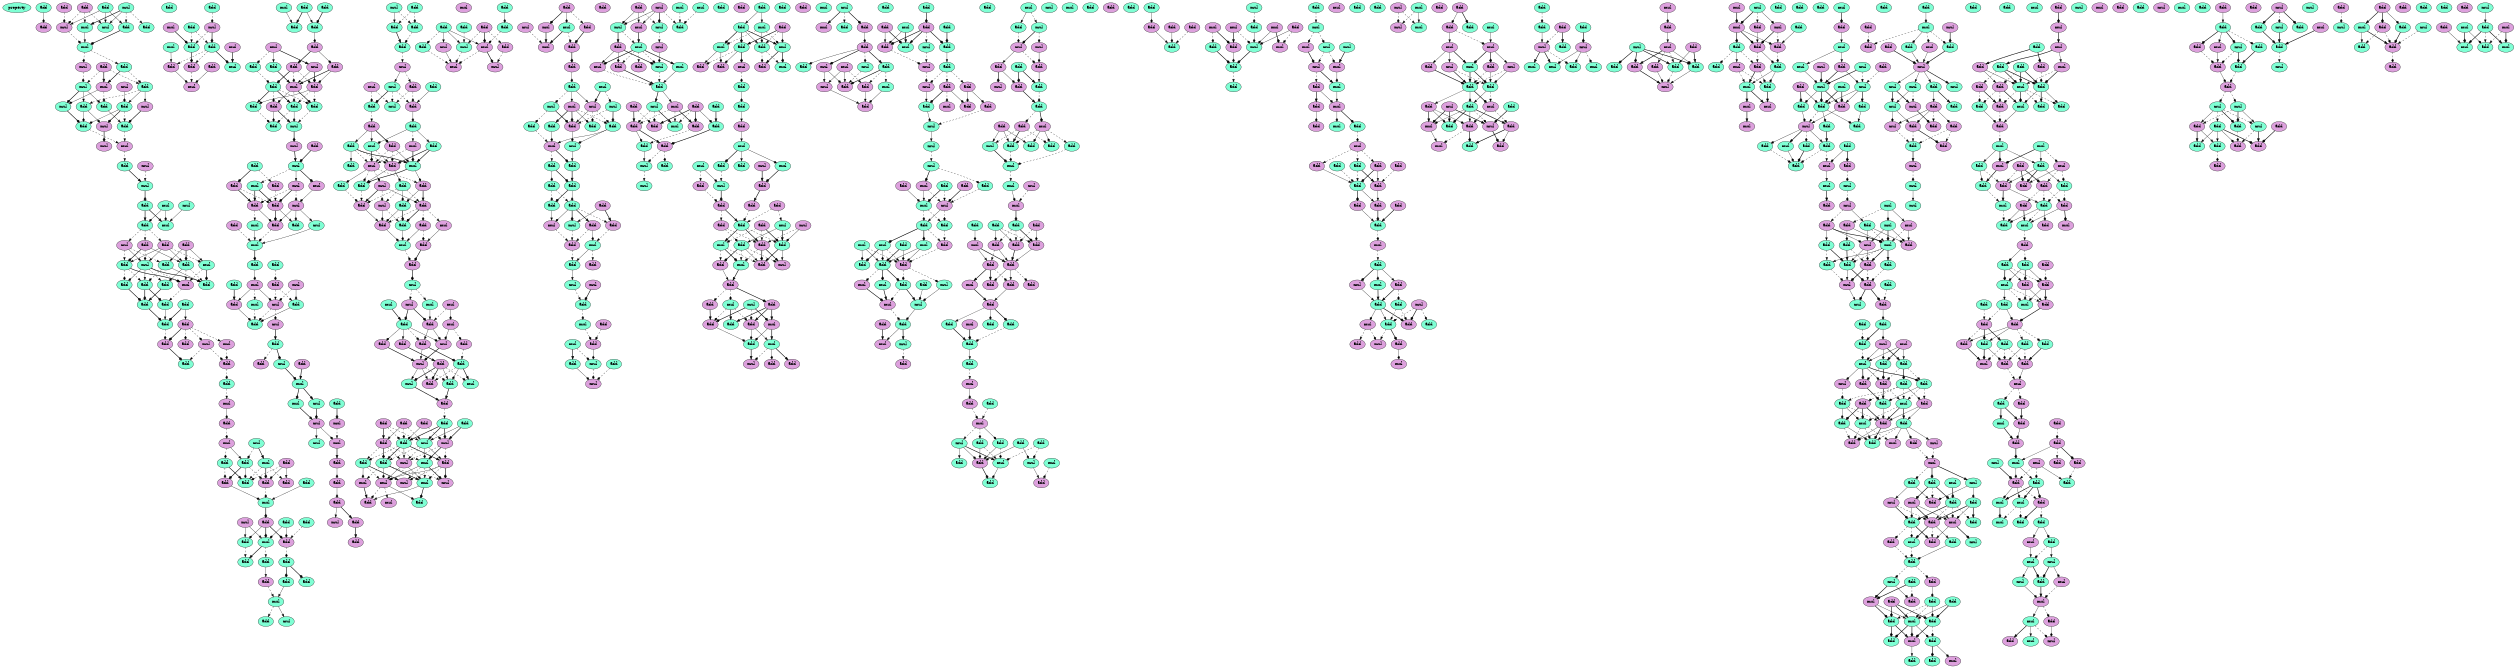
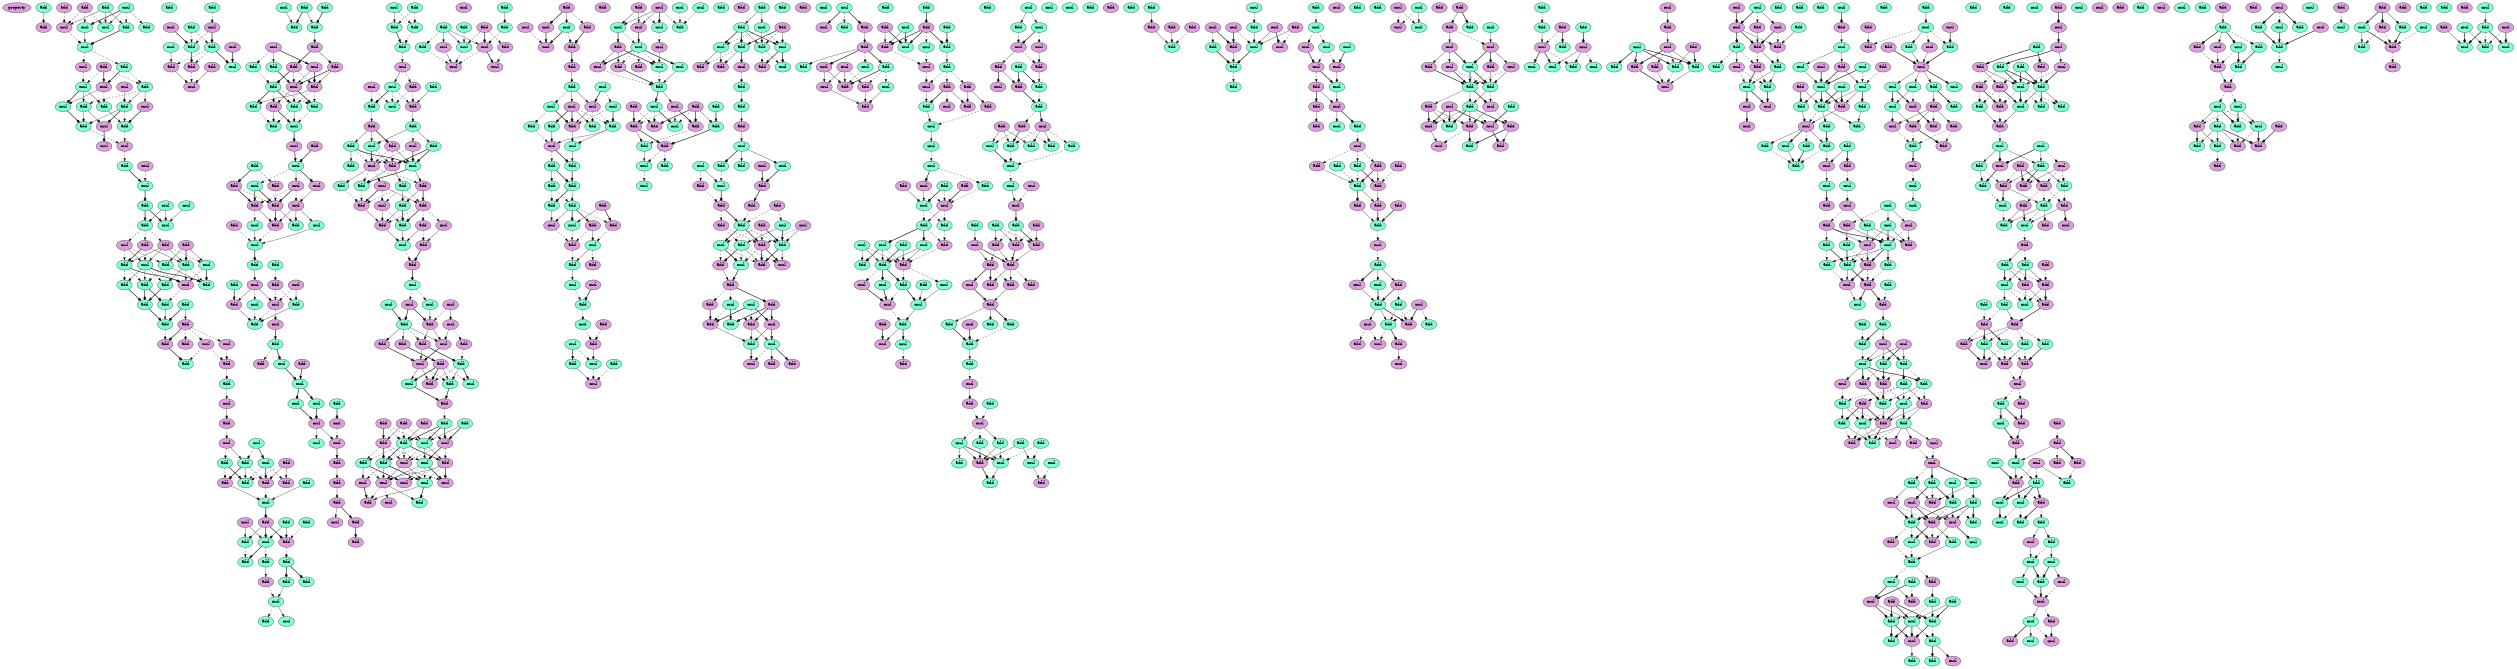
(17, 8) -> (17, 8)
